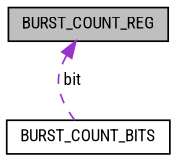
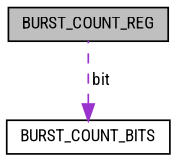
(59, 89) -> (88, 72)
